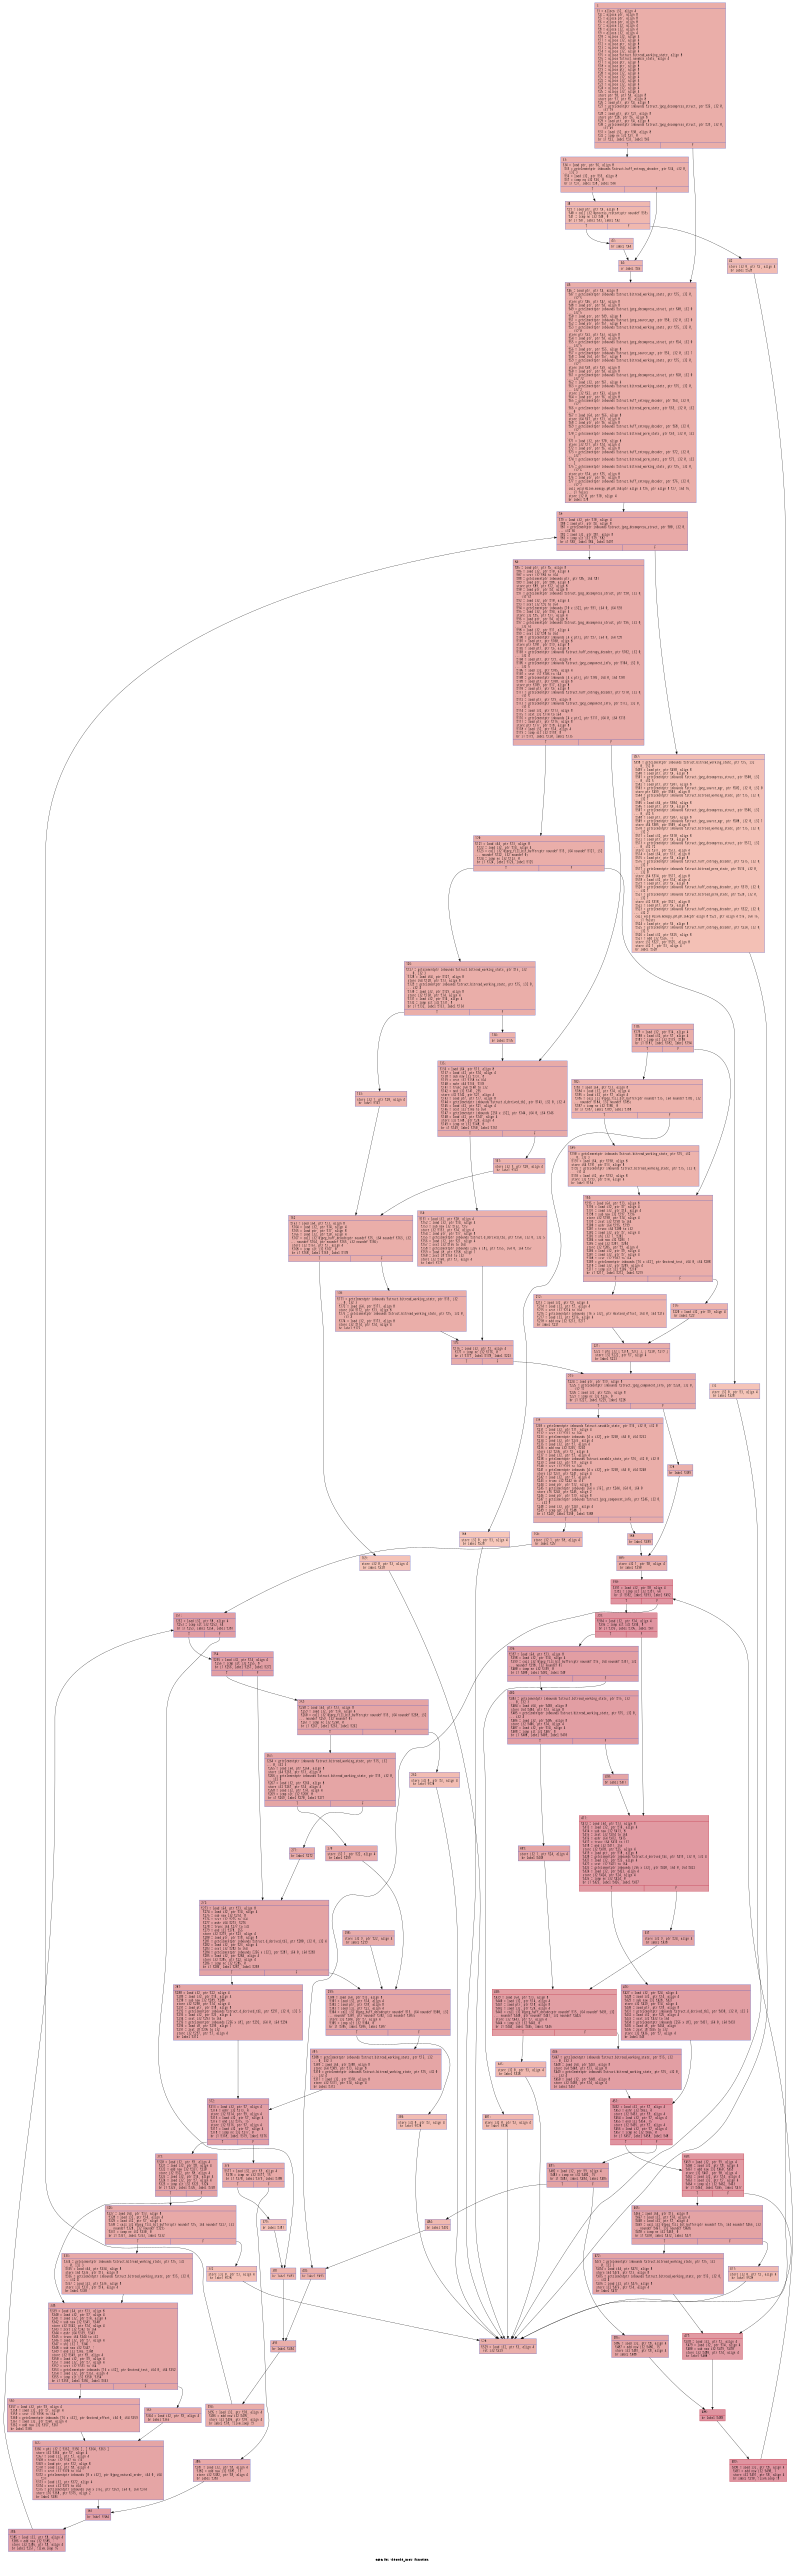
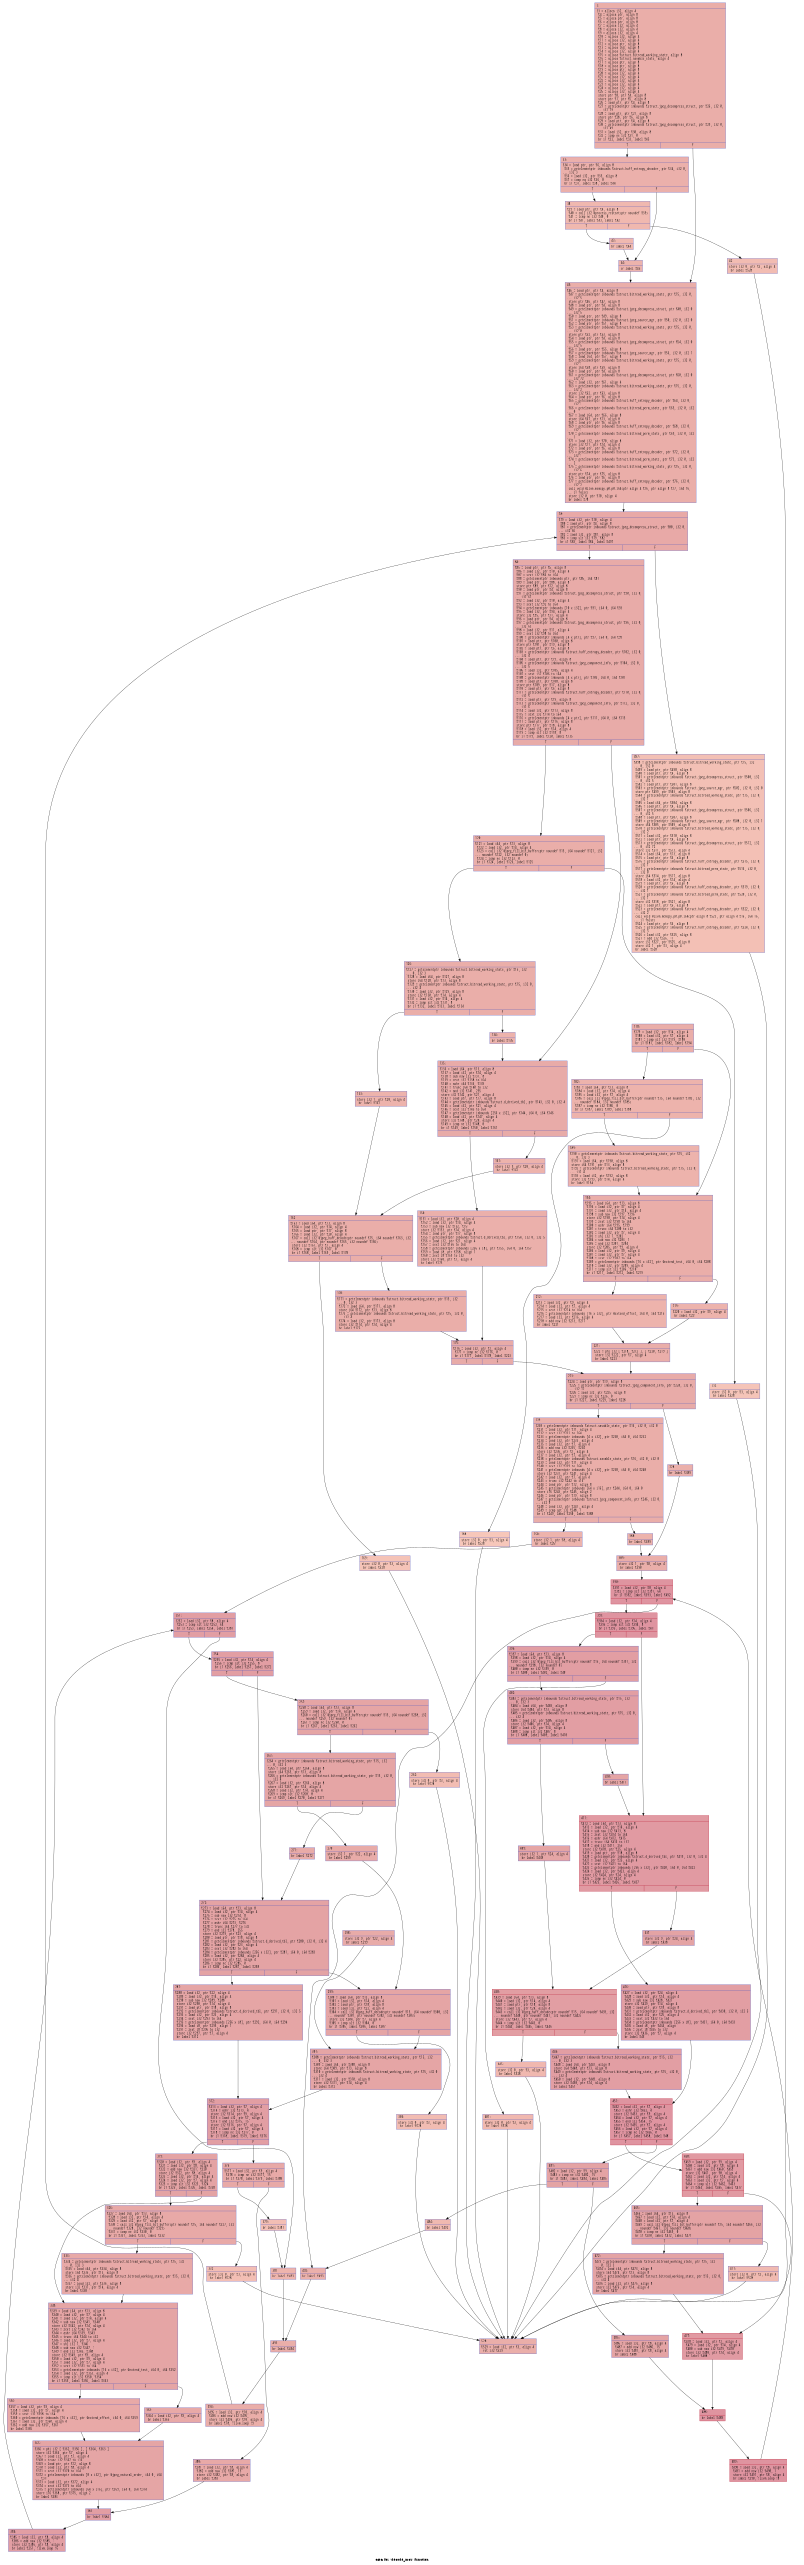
(376, 1966) -> (321, 1989)
